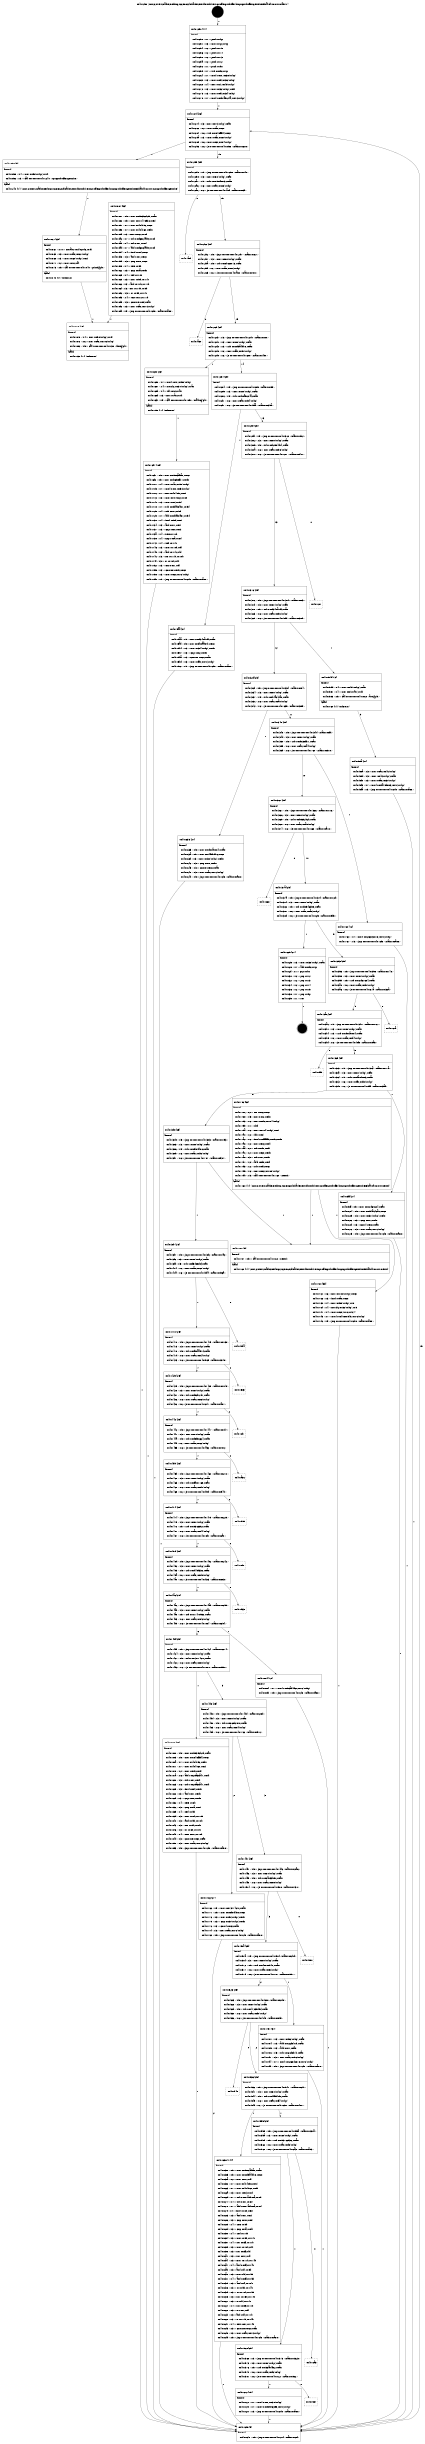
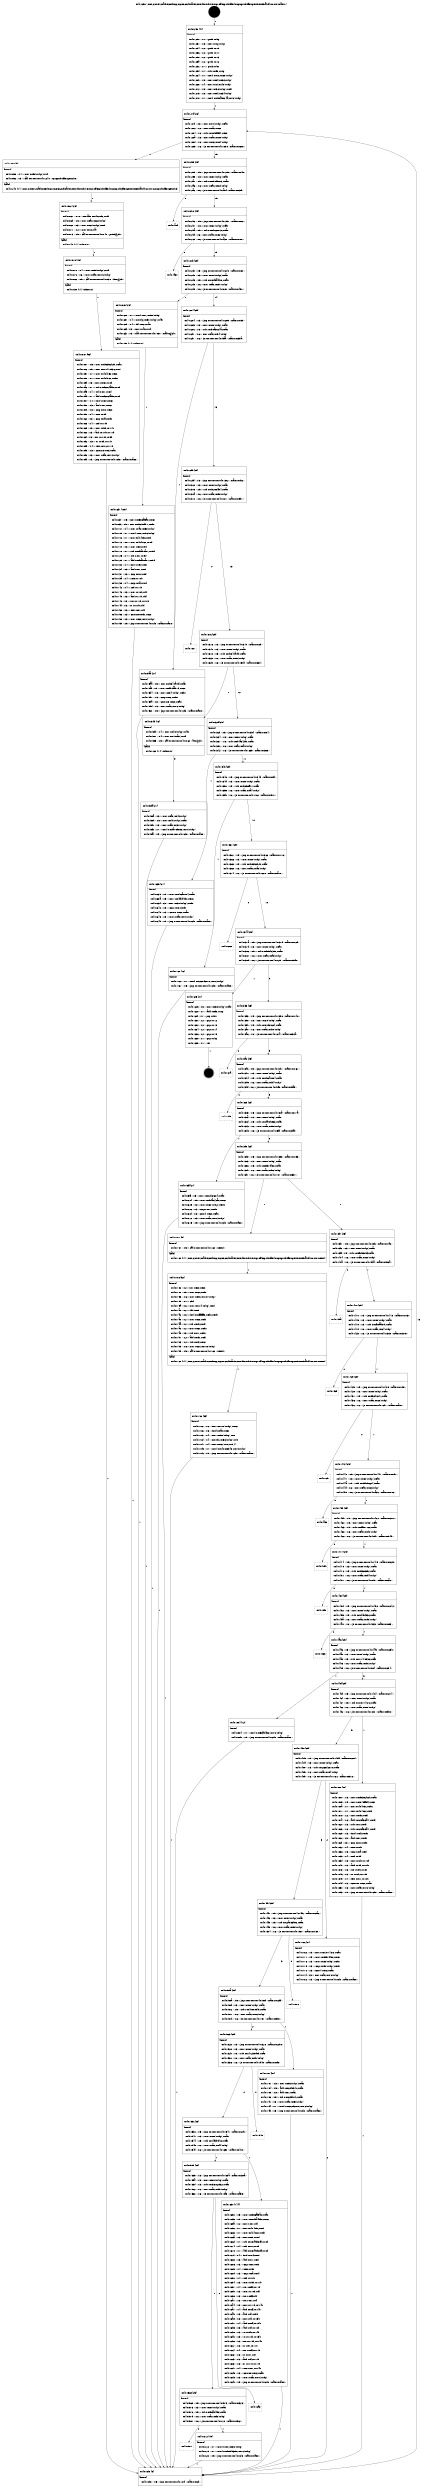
(110, 319) -> (99, 321)
(311, 1217) -> (247, 1267)
